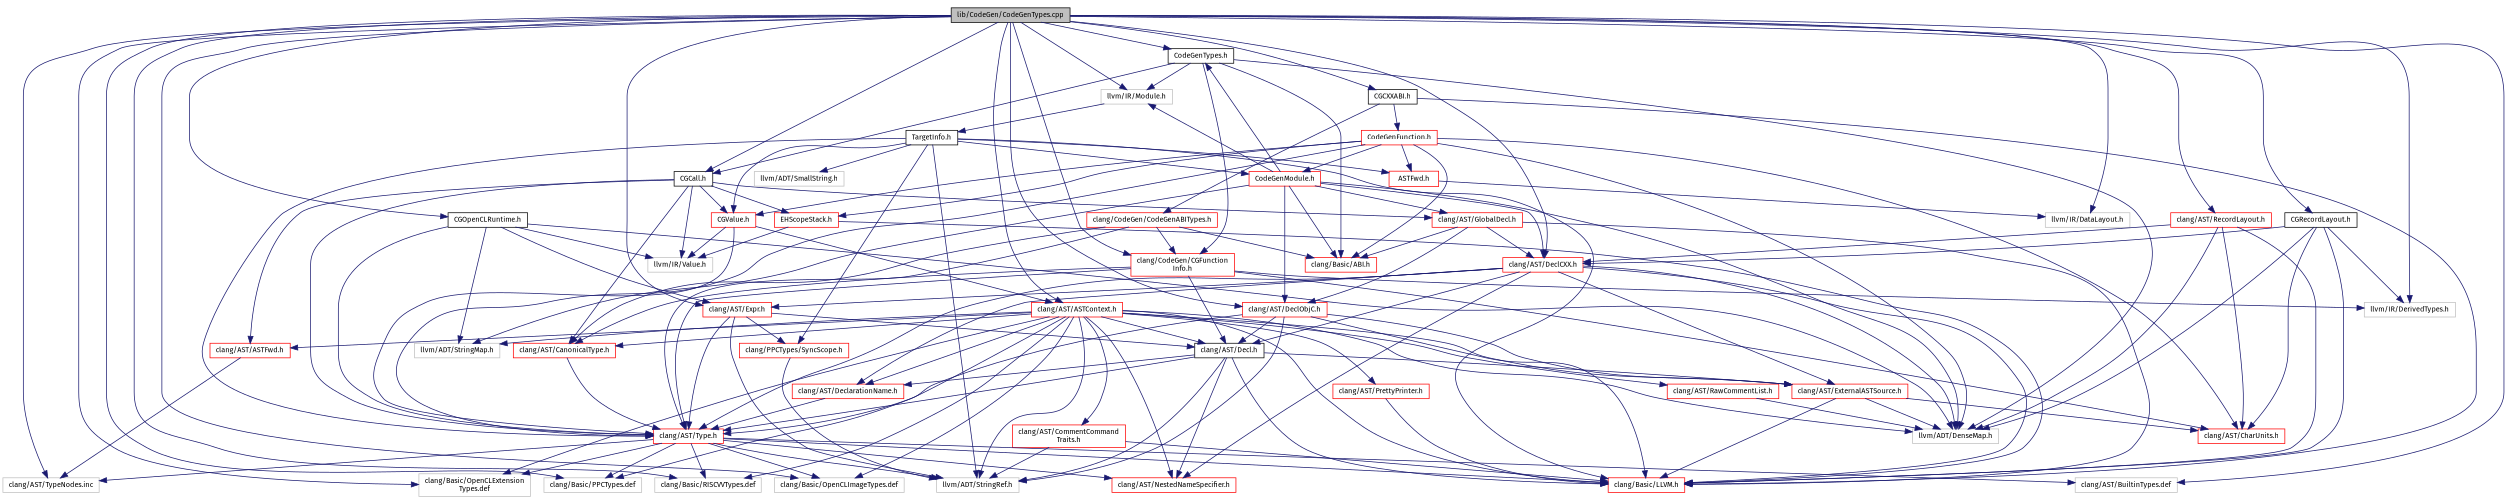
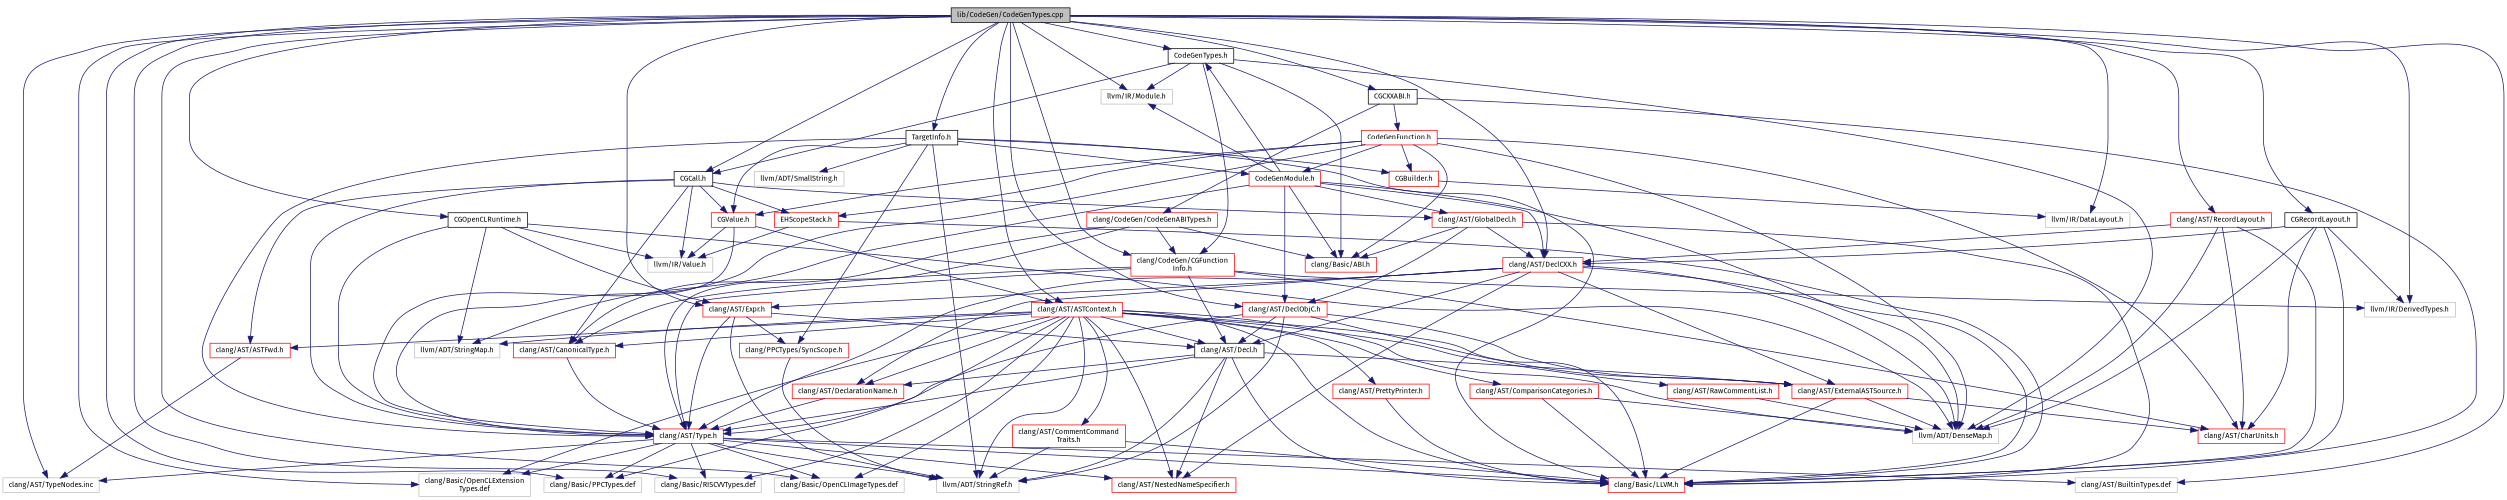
(1035, 117) -> (957, 66)
(1414, 179) -> (1414, 179)
none -> (1534, 391)
